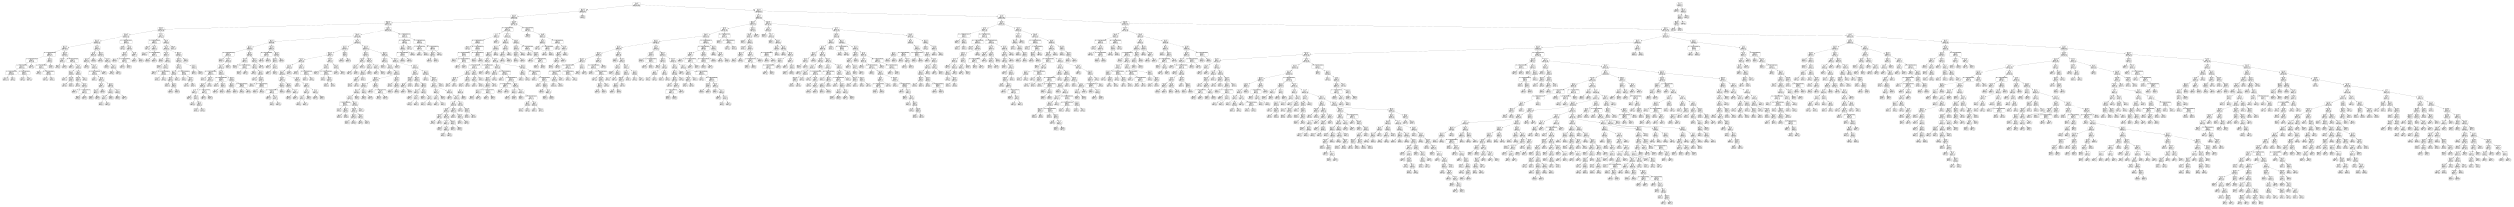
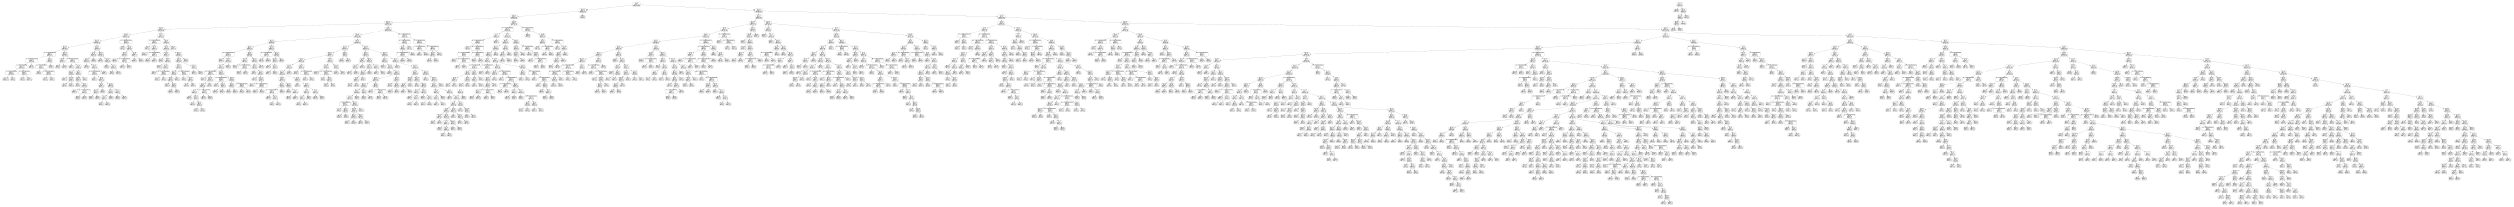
none -> (904, 48)
